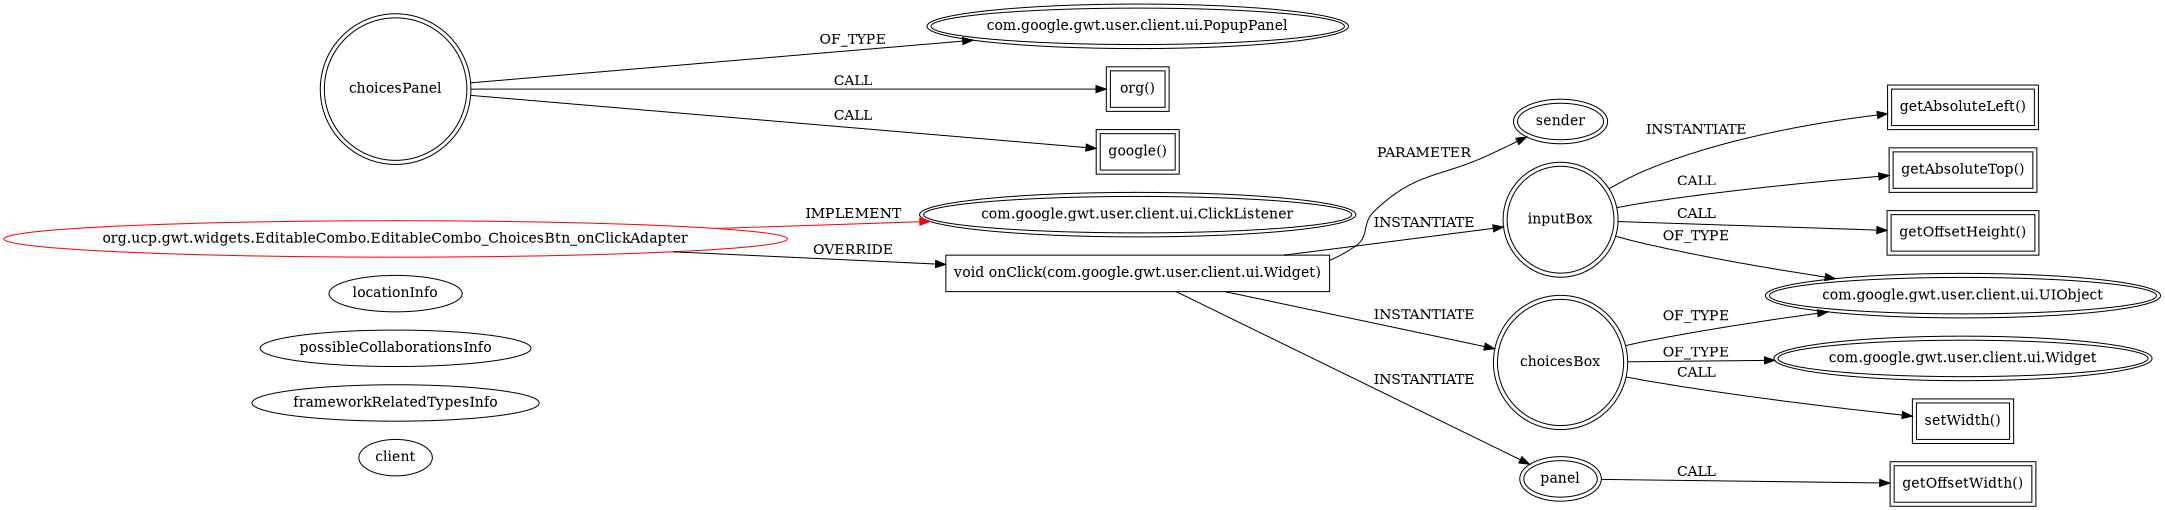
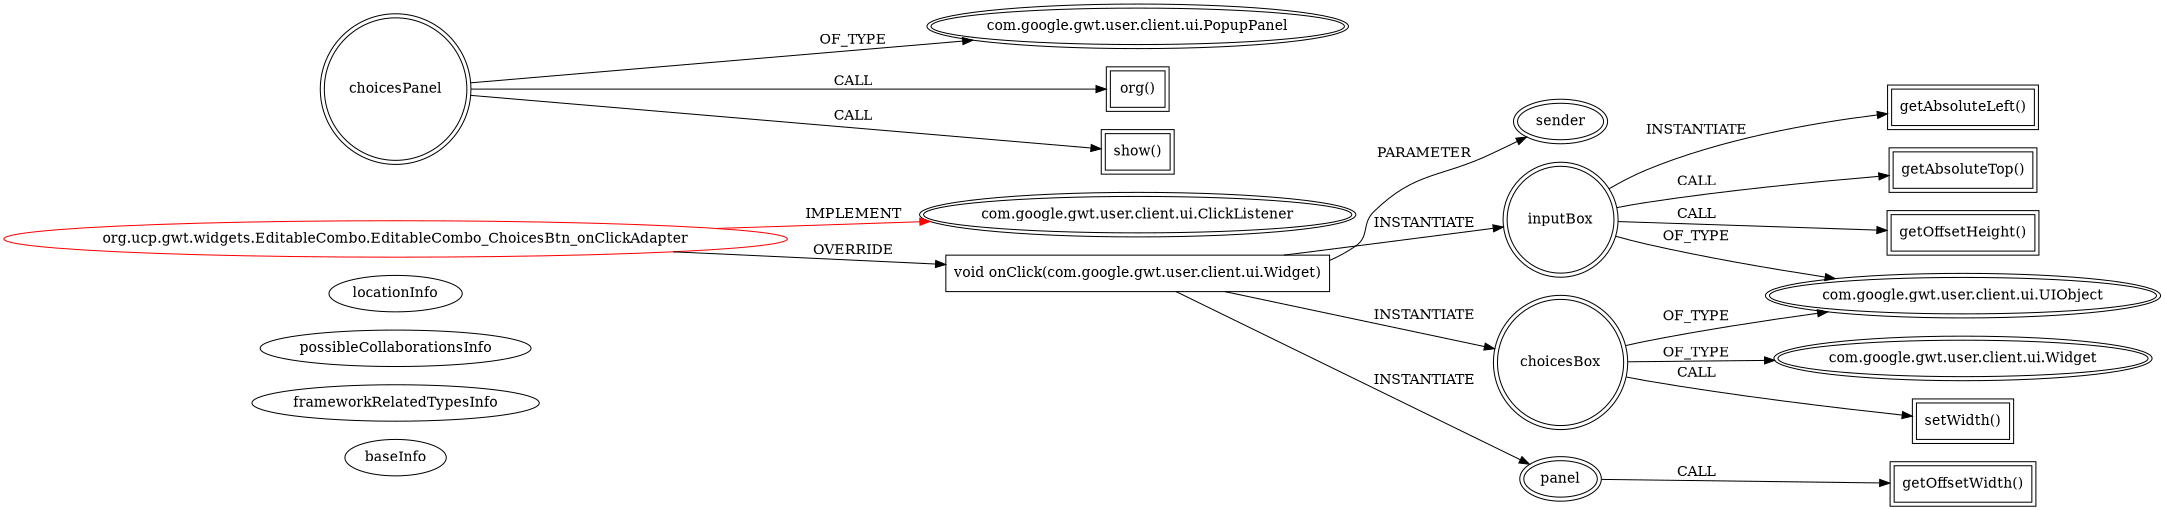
(1138, 152) -> (1138, 152)
(396, 458) -> (396, 458)
